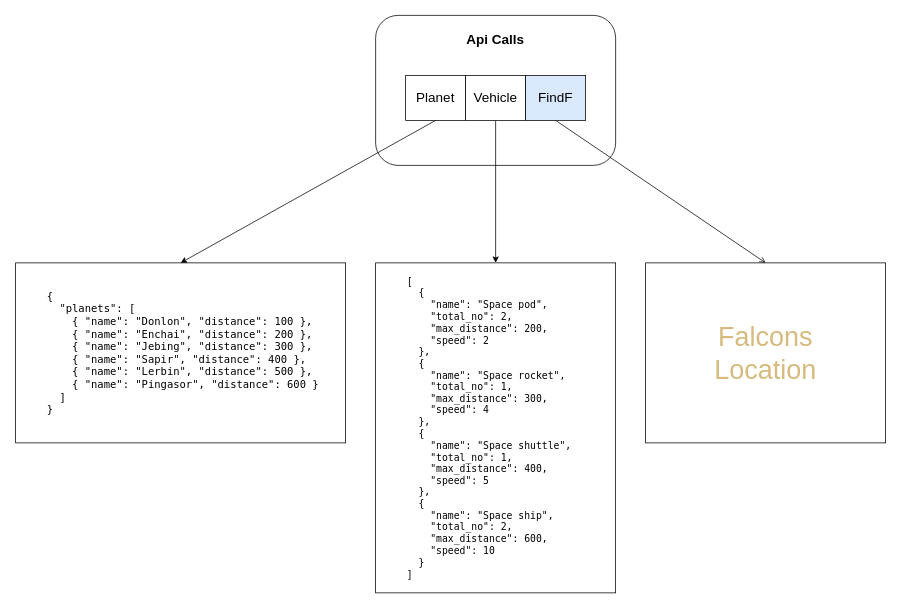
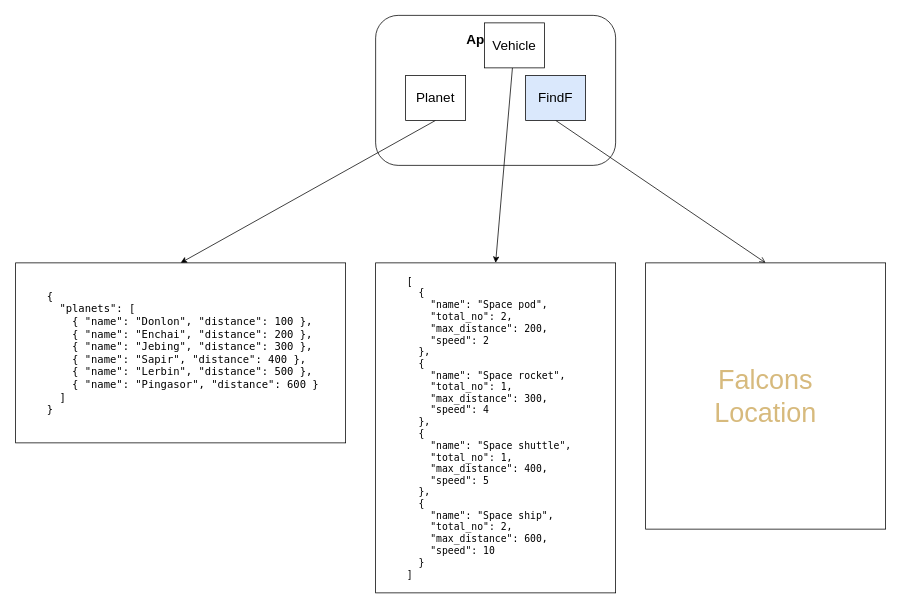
(495, 98) -> (514, 45)
(765, 353) -> (765, 396)
